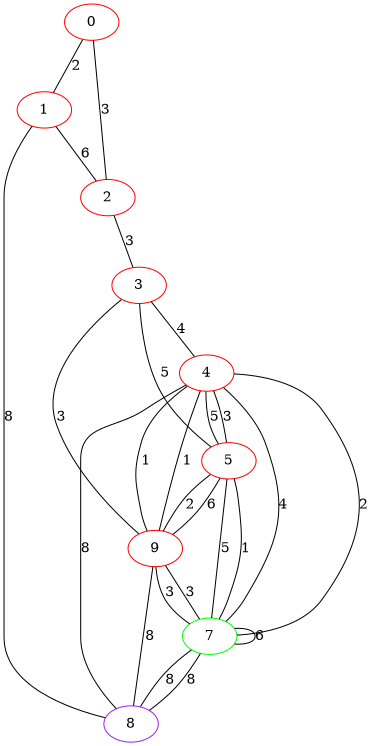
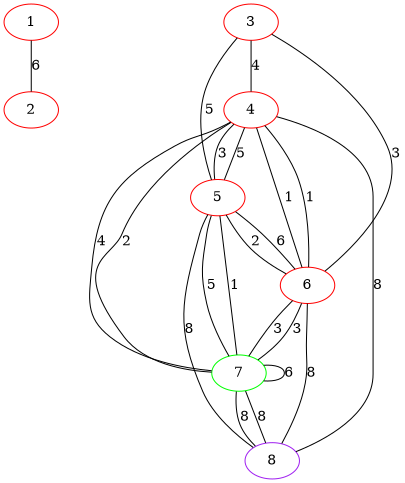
(92, 22) -> none
(124, 242) -> none
(4, 448) -> (186, 341)
(155, 549) -> (308, 285)
